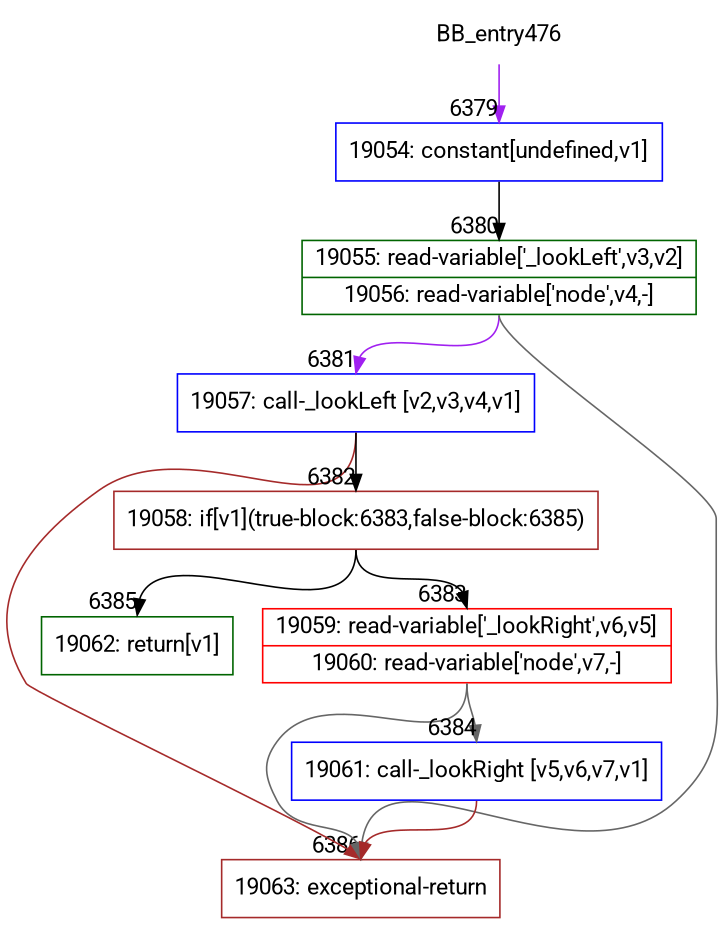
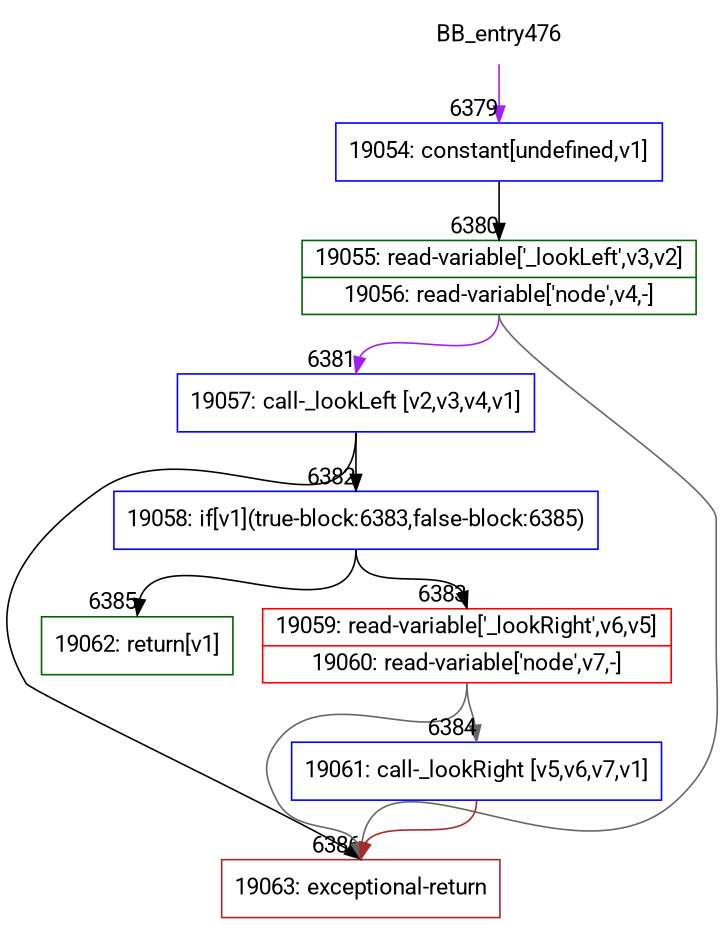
(356, 520) -> (356, 520)
(8, 605) -> (8, 605)
